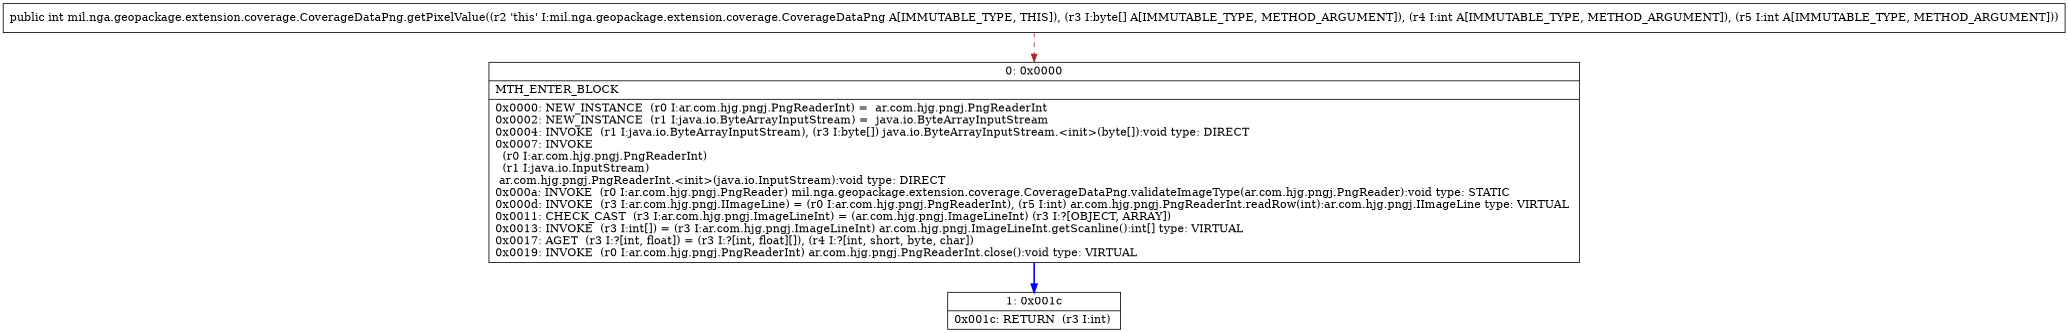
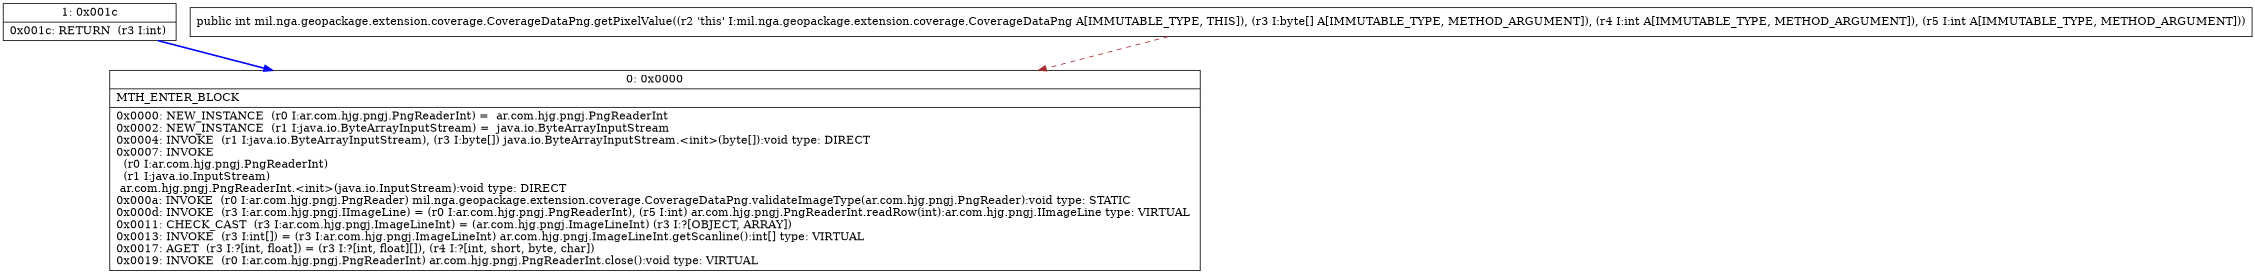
(1034, 273) -> (211, 54)
